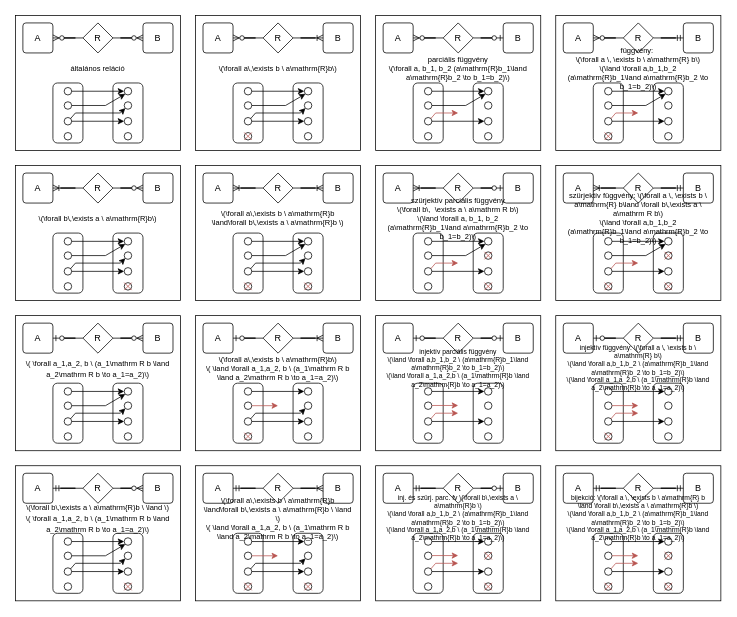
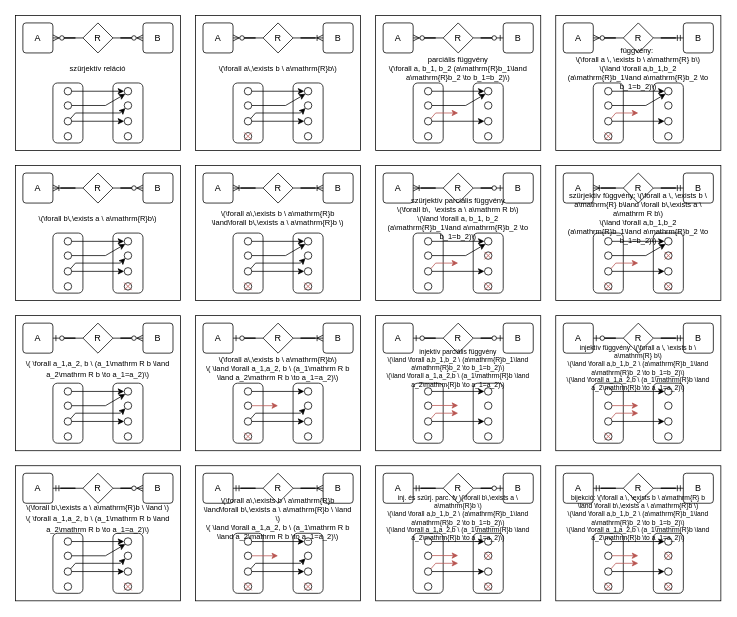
(98, 68) -> (98, 68)
